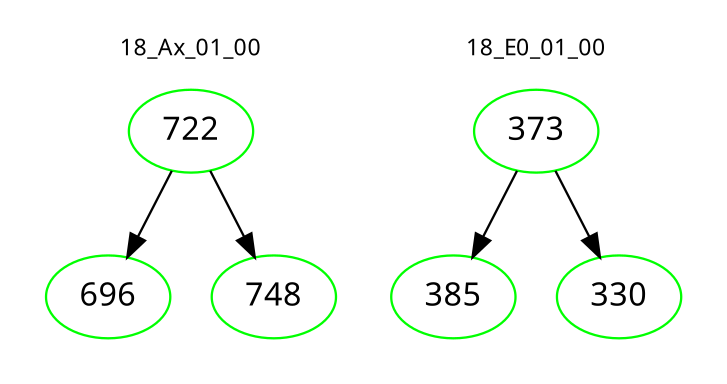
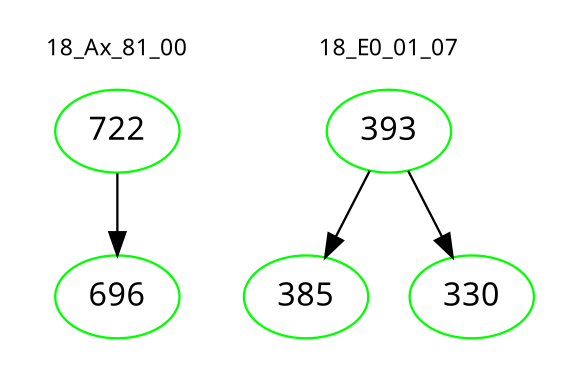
(191, 49) -> (117, 49)
(536, 49) -> (389, 49)
(536, 131) -> (389, 131)
(274, 297) -> none
